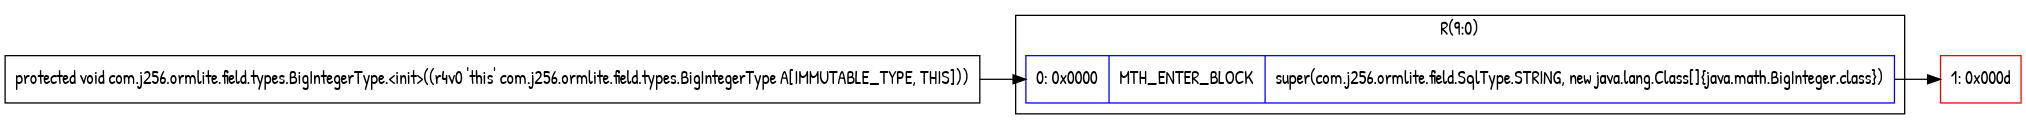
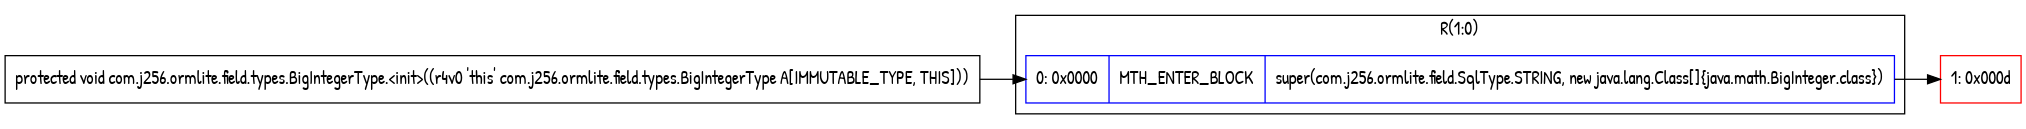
(1460, 30) -> (1460, 30)
